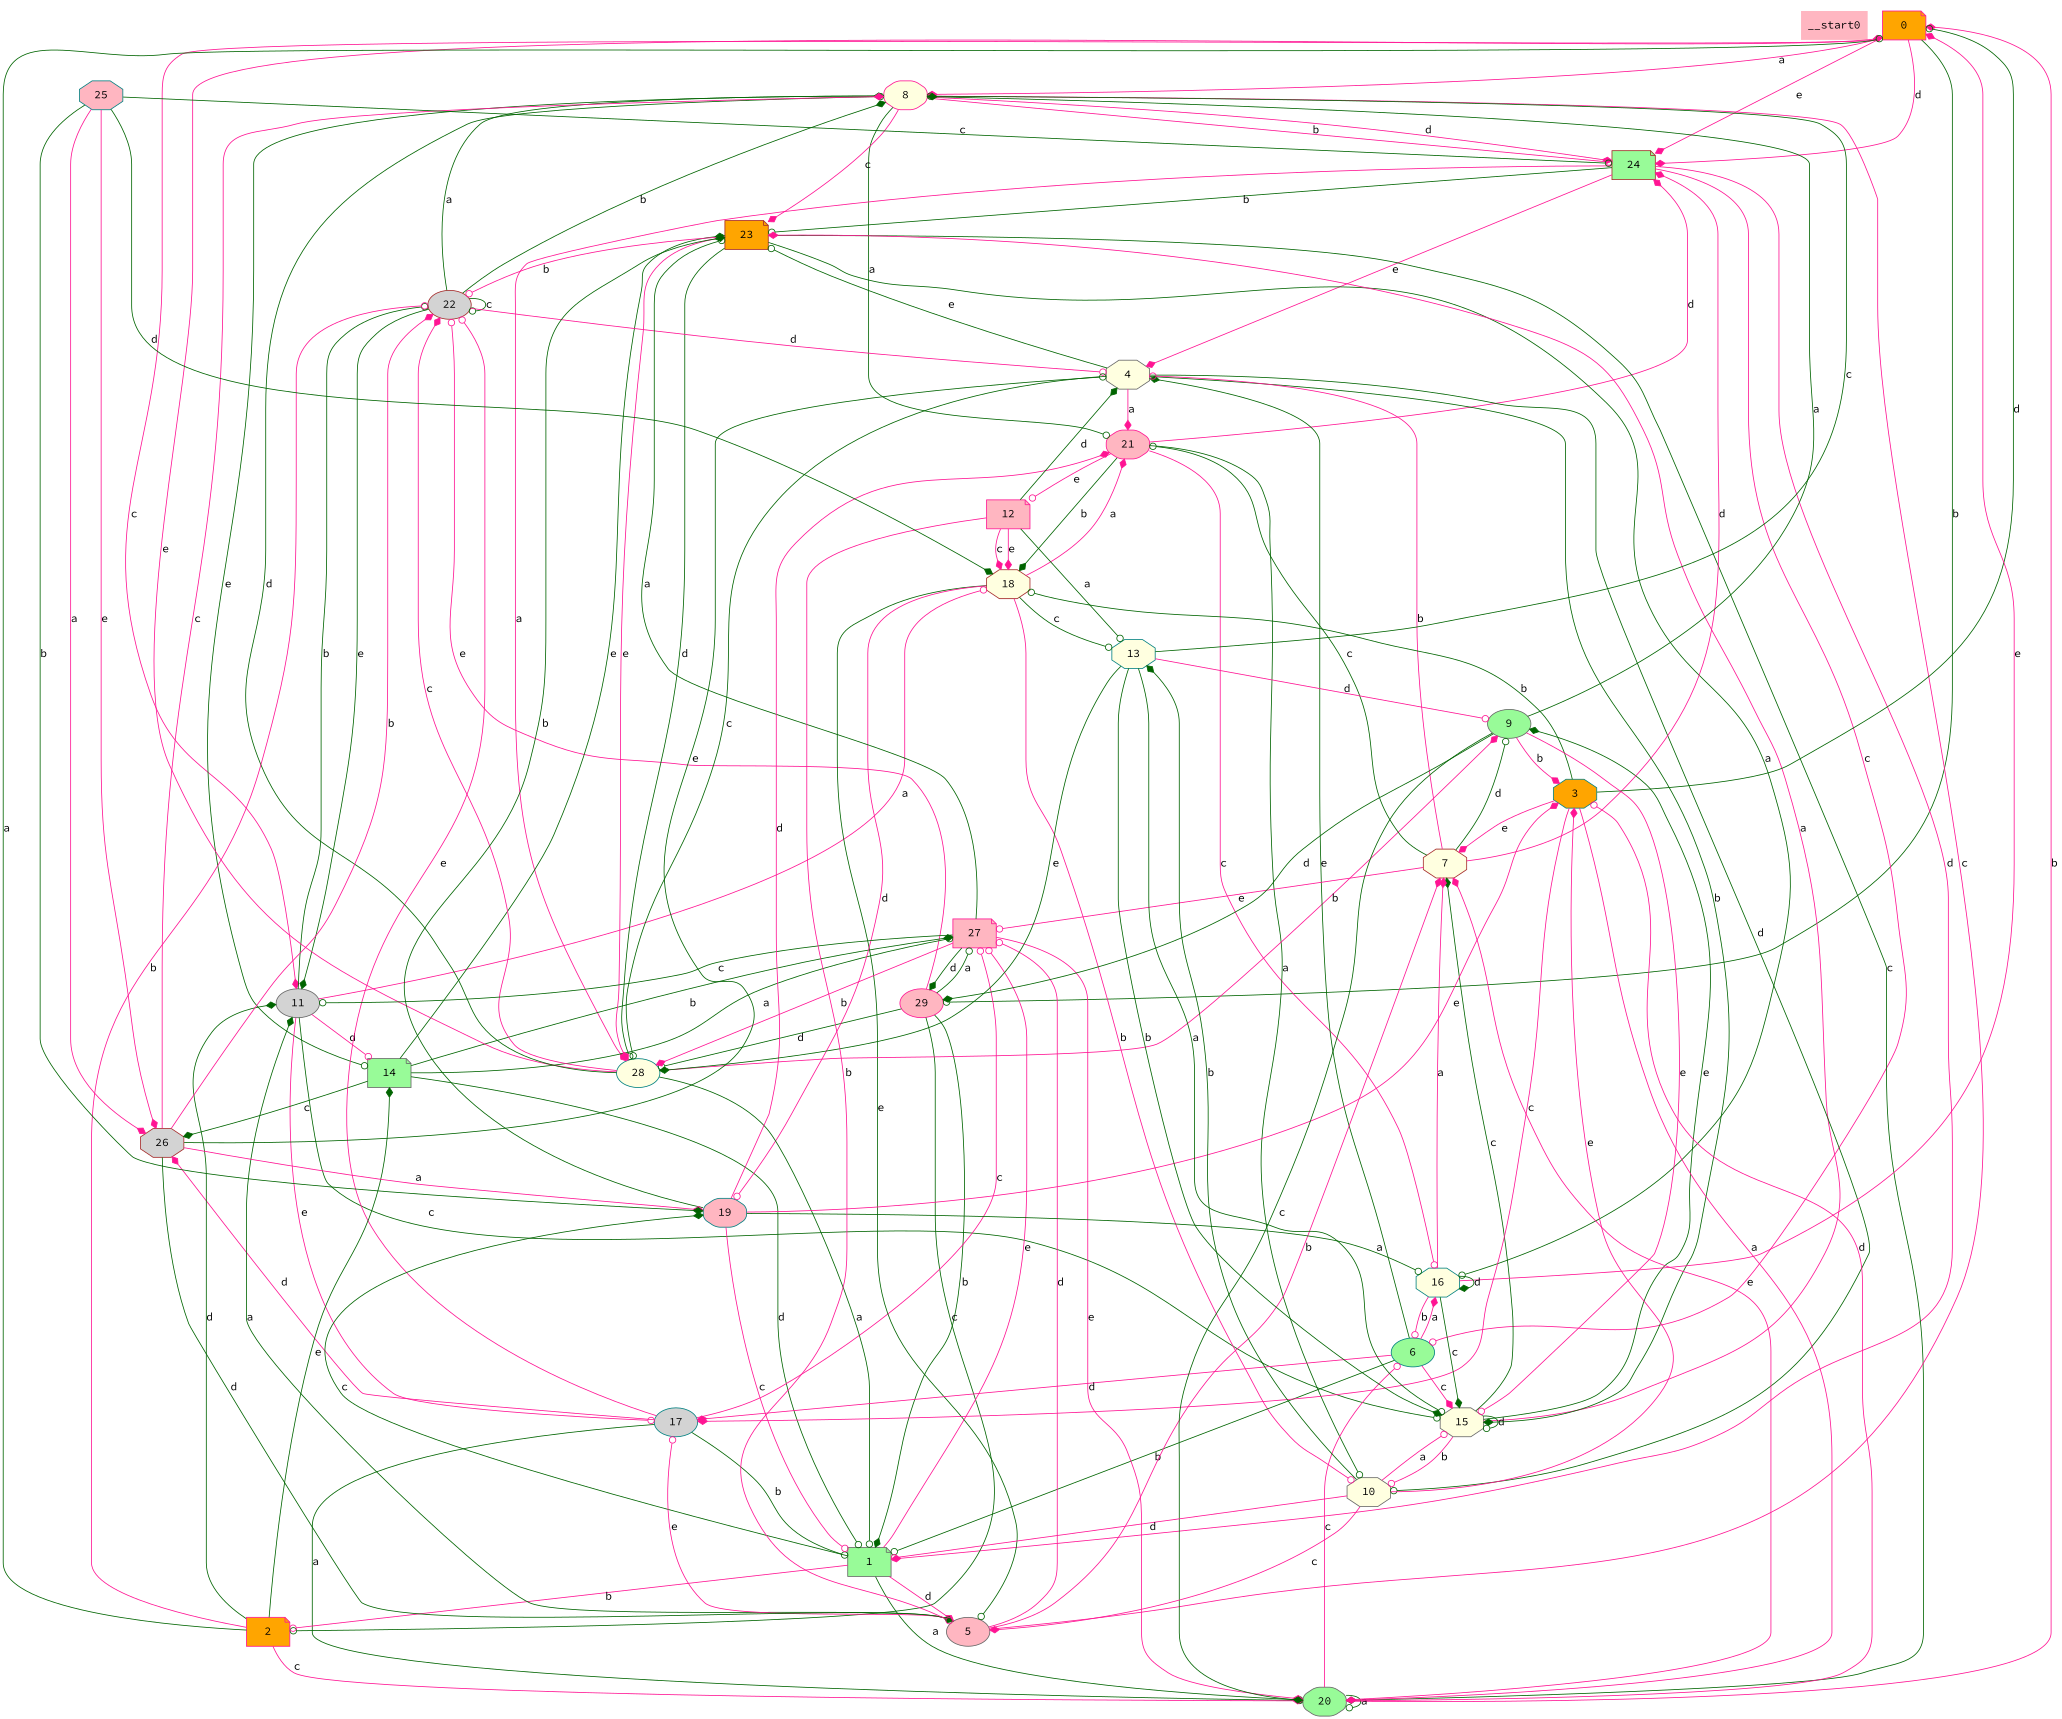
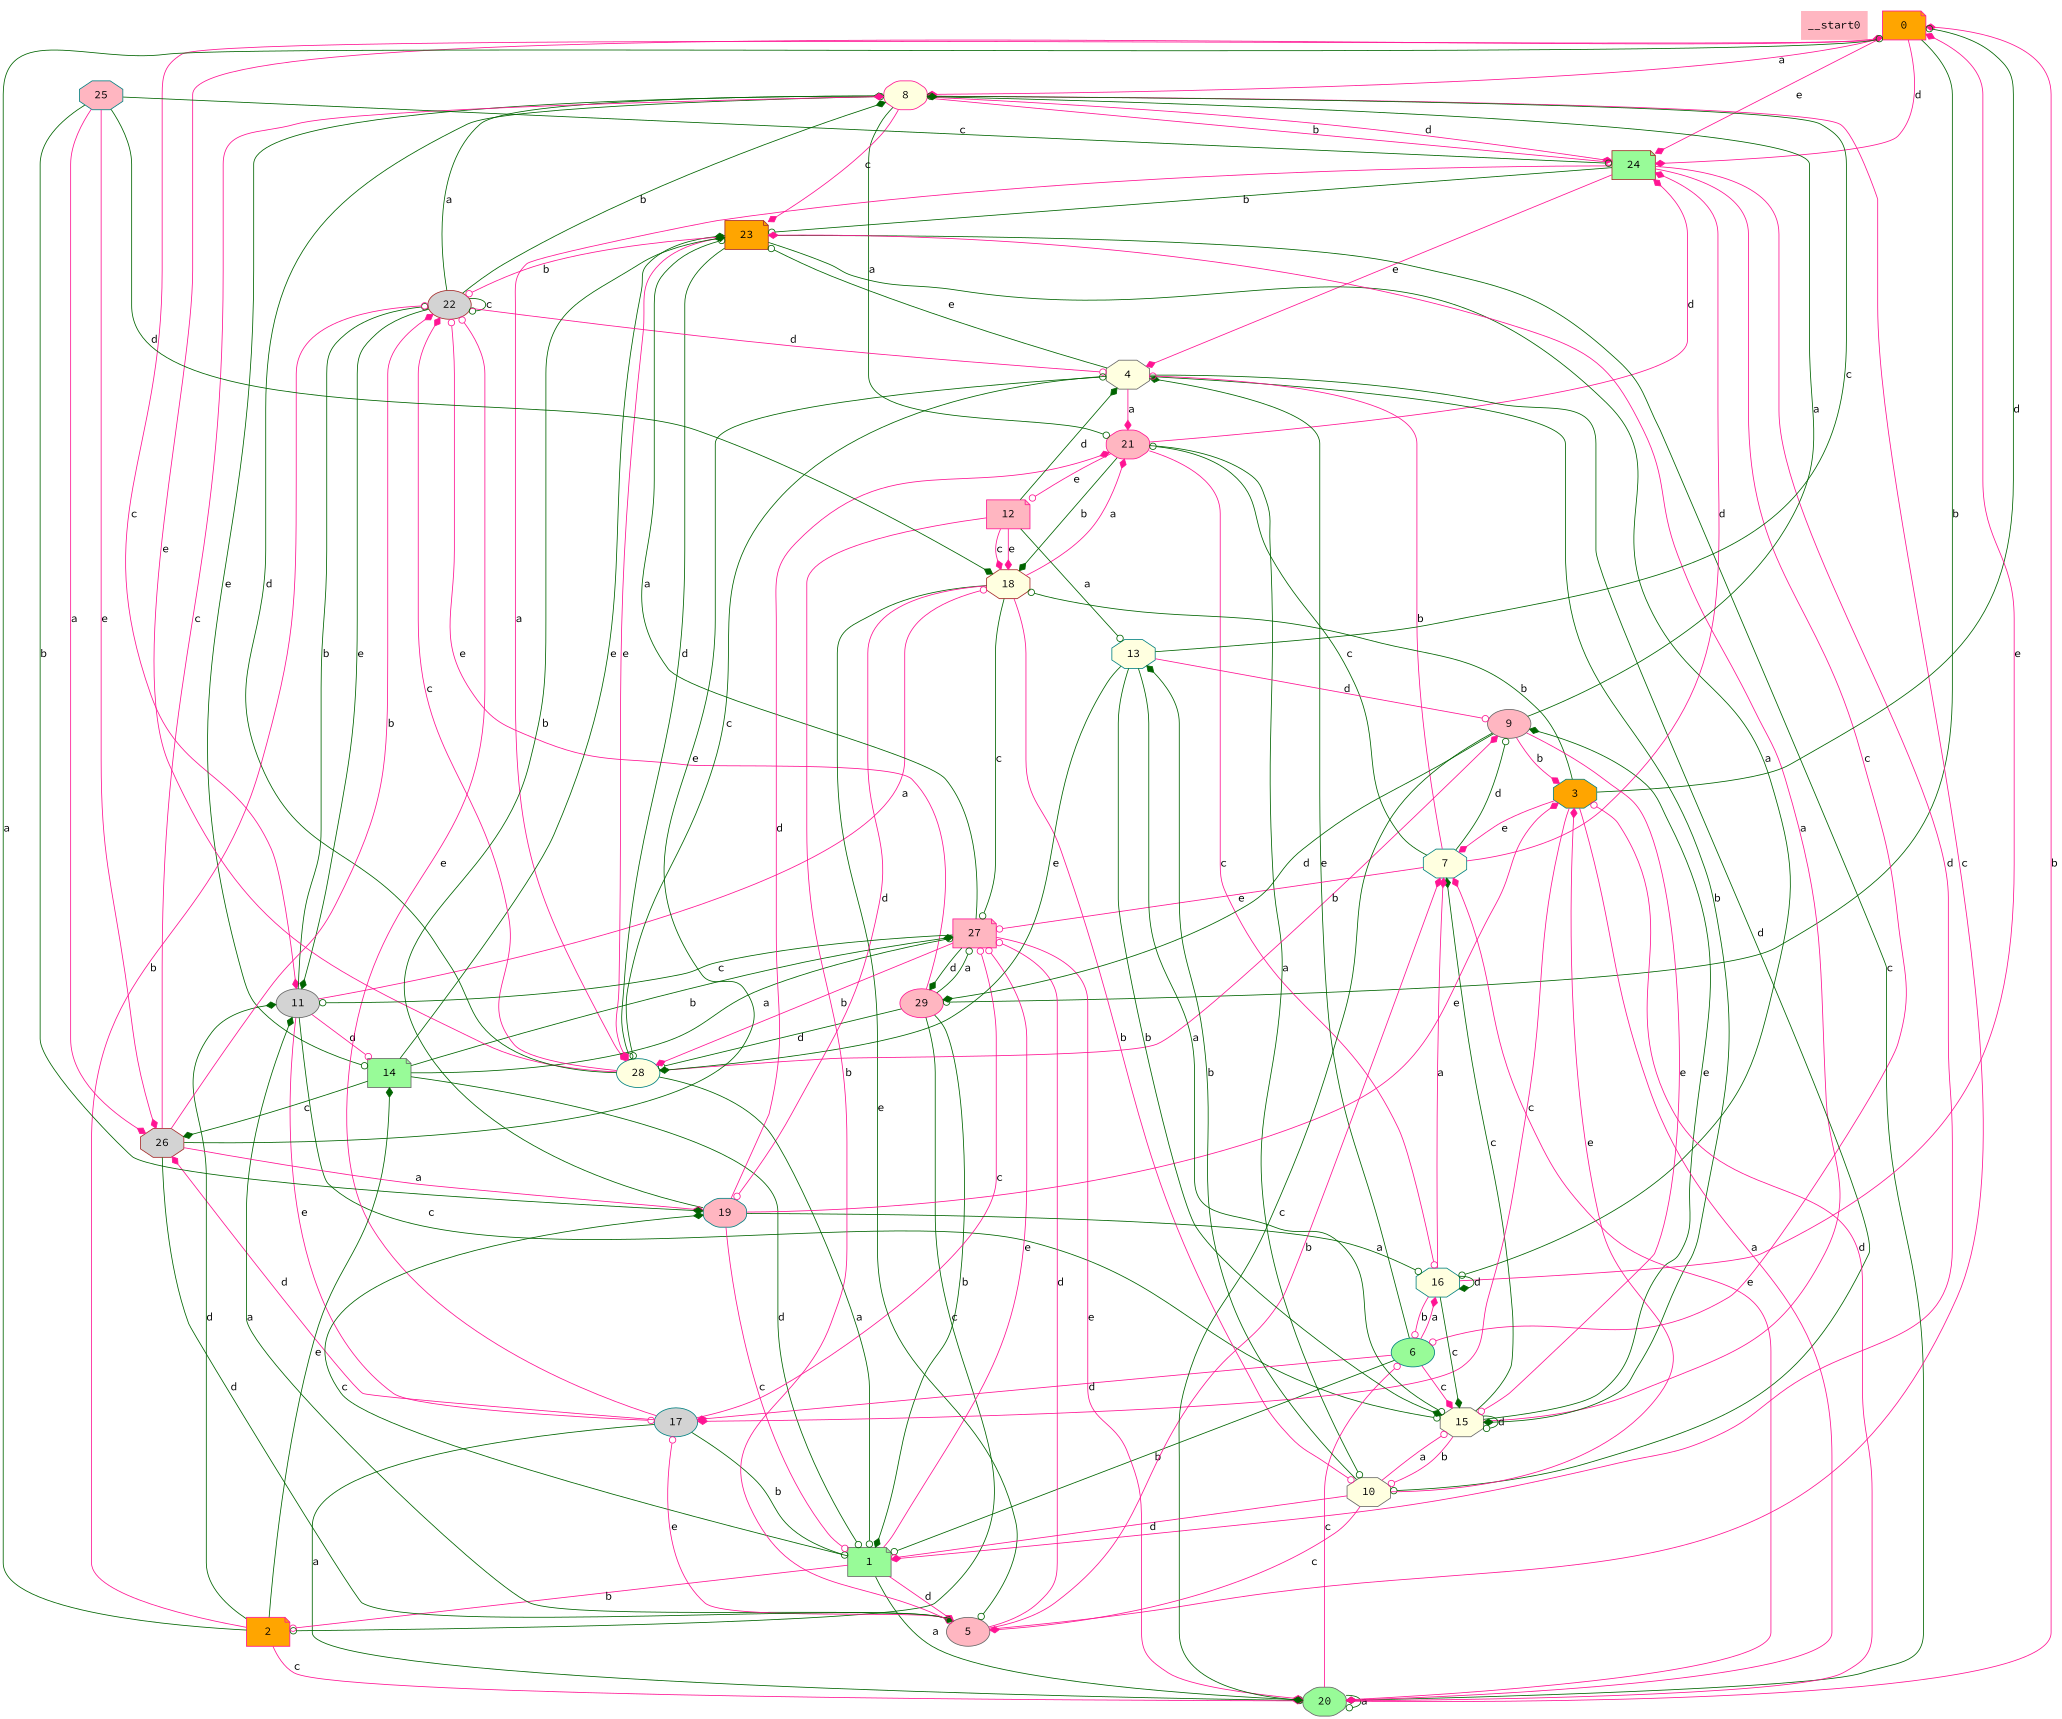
(1059, 628) -> (995, 756)
(1509, 724) -> (1509, 724)
(1445, 864) -> (1445, 864)
